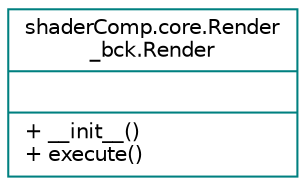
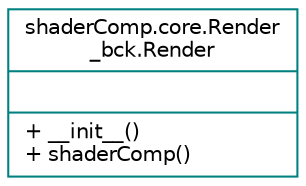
(85, 155) -> (108, 155)
